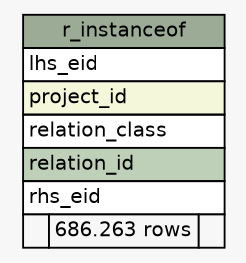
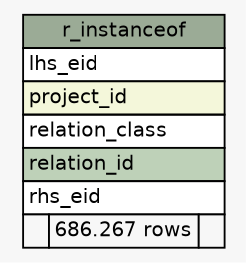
(124, 230) -> (124, 230)
